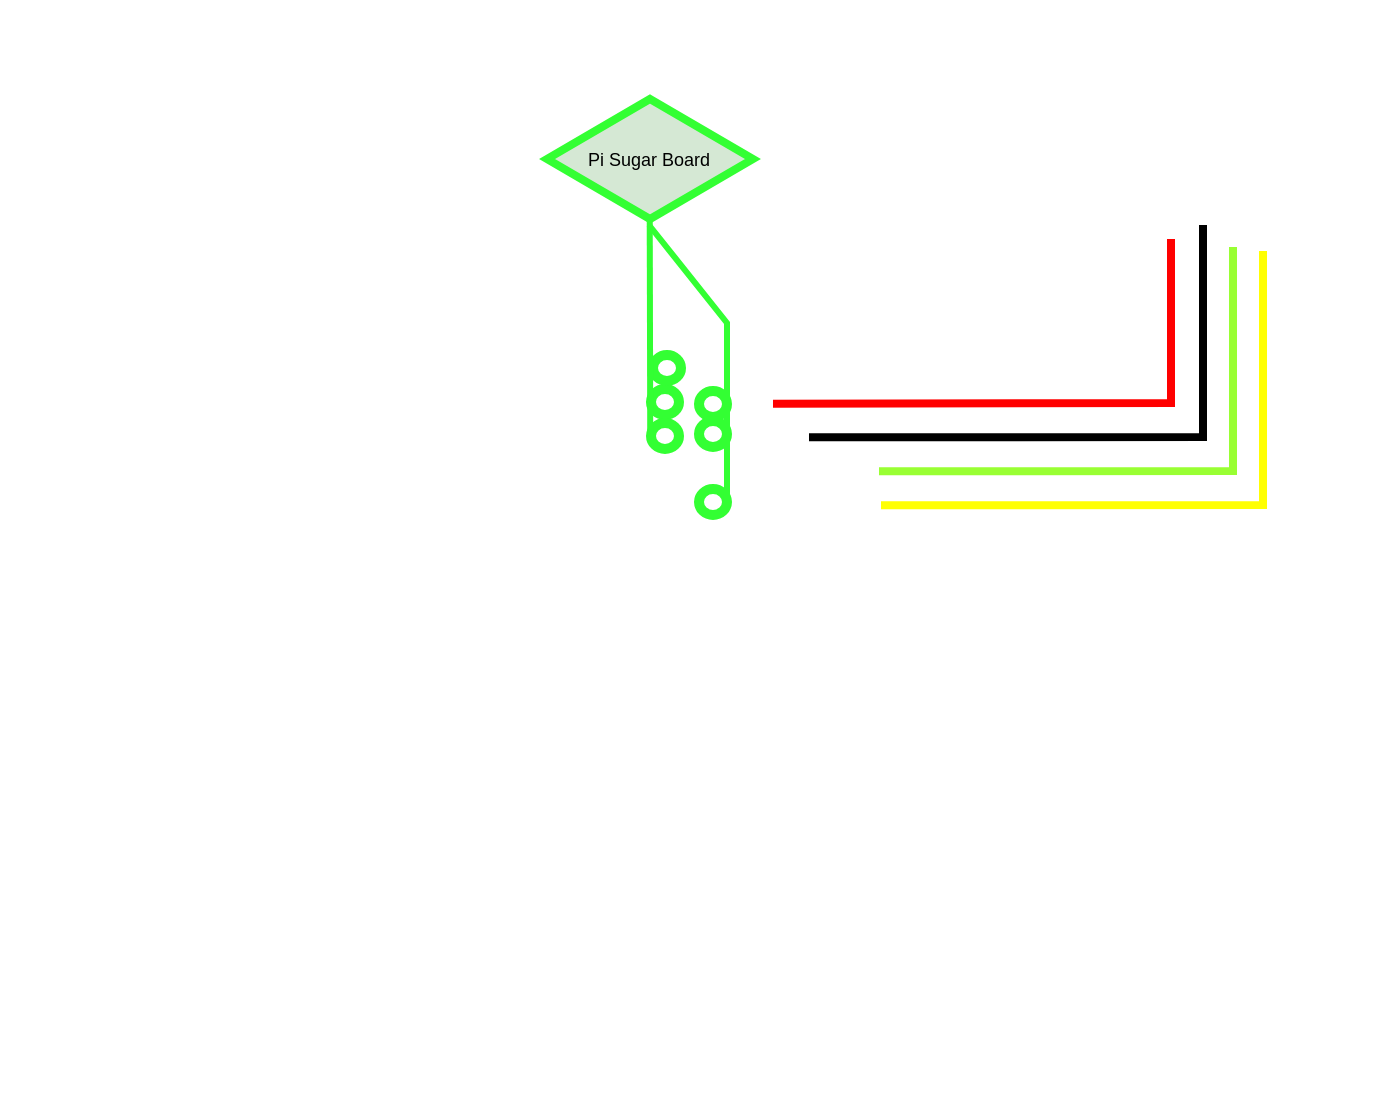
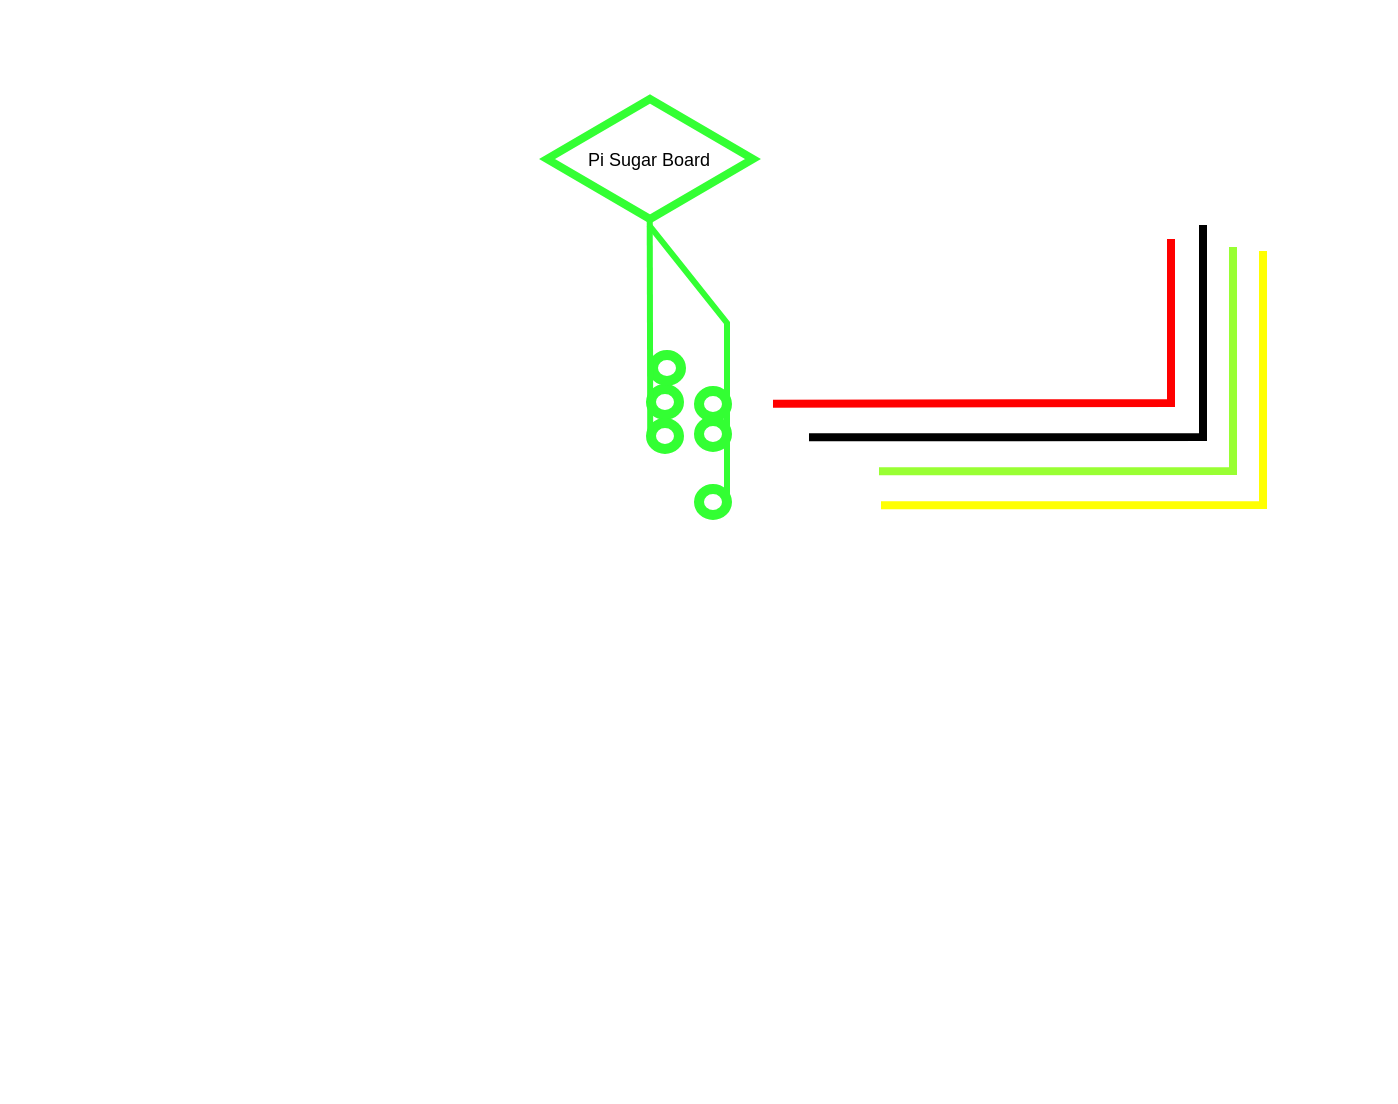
(650, 159) -> (650, 159)
